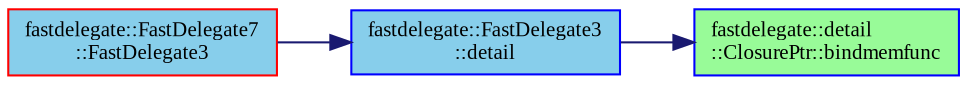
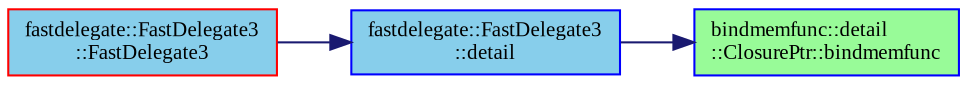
(143, 42) -> (143, 42)
(827, 42) -> (827, 42)
